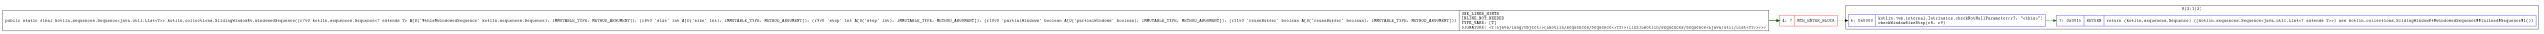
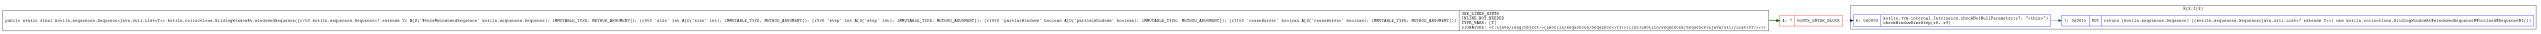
(1816, 20) -> (1819, 20)
(2094, 20) -> (2095, 20)
